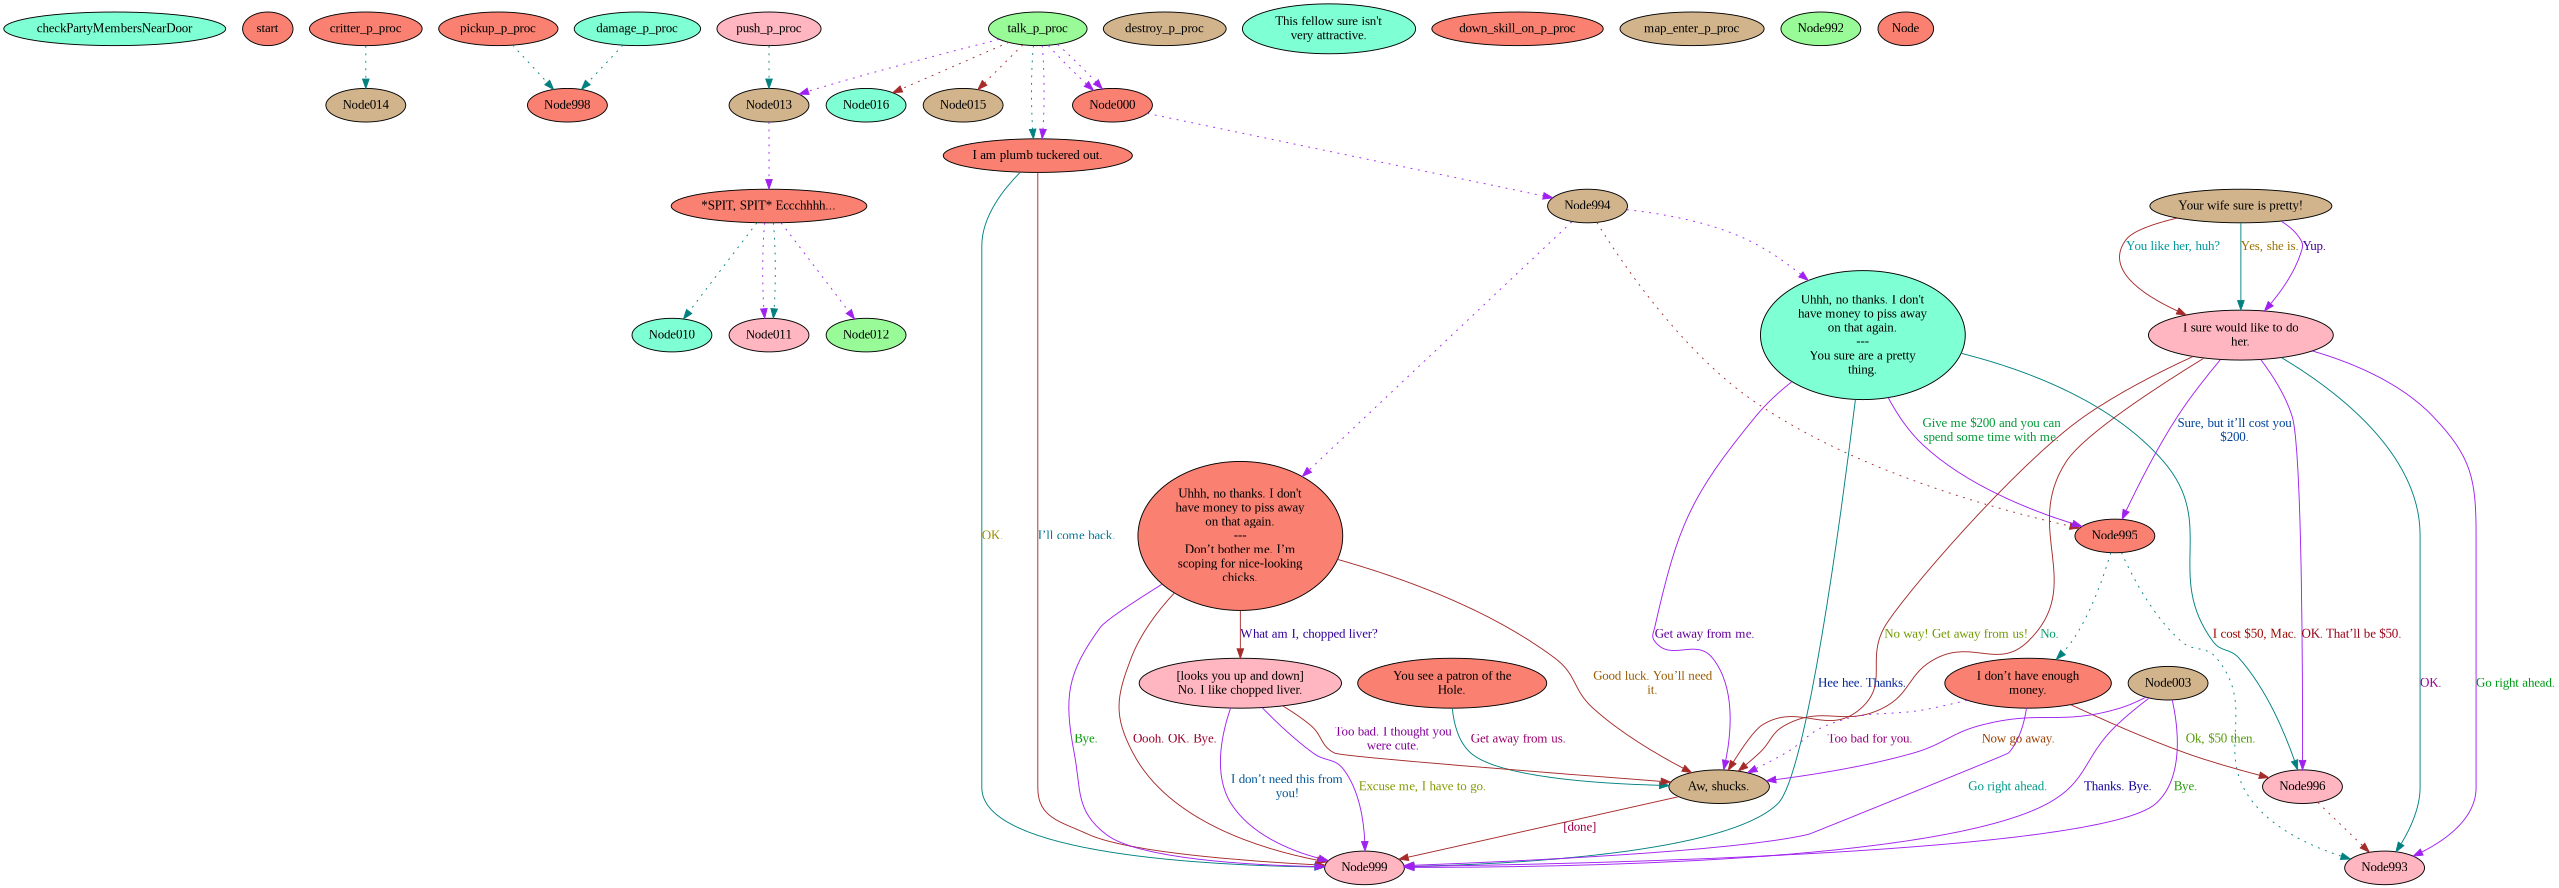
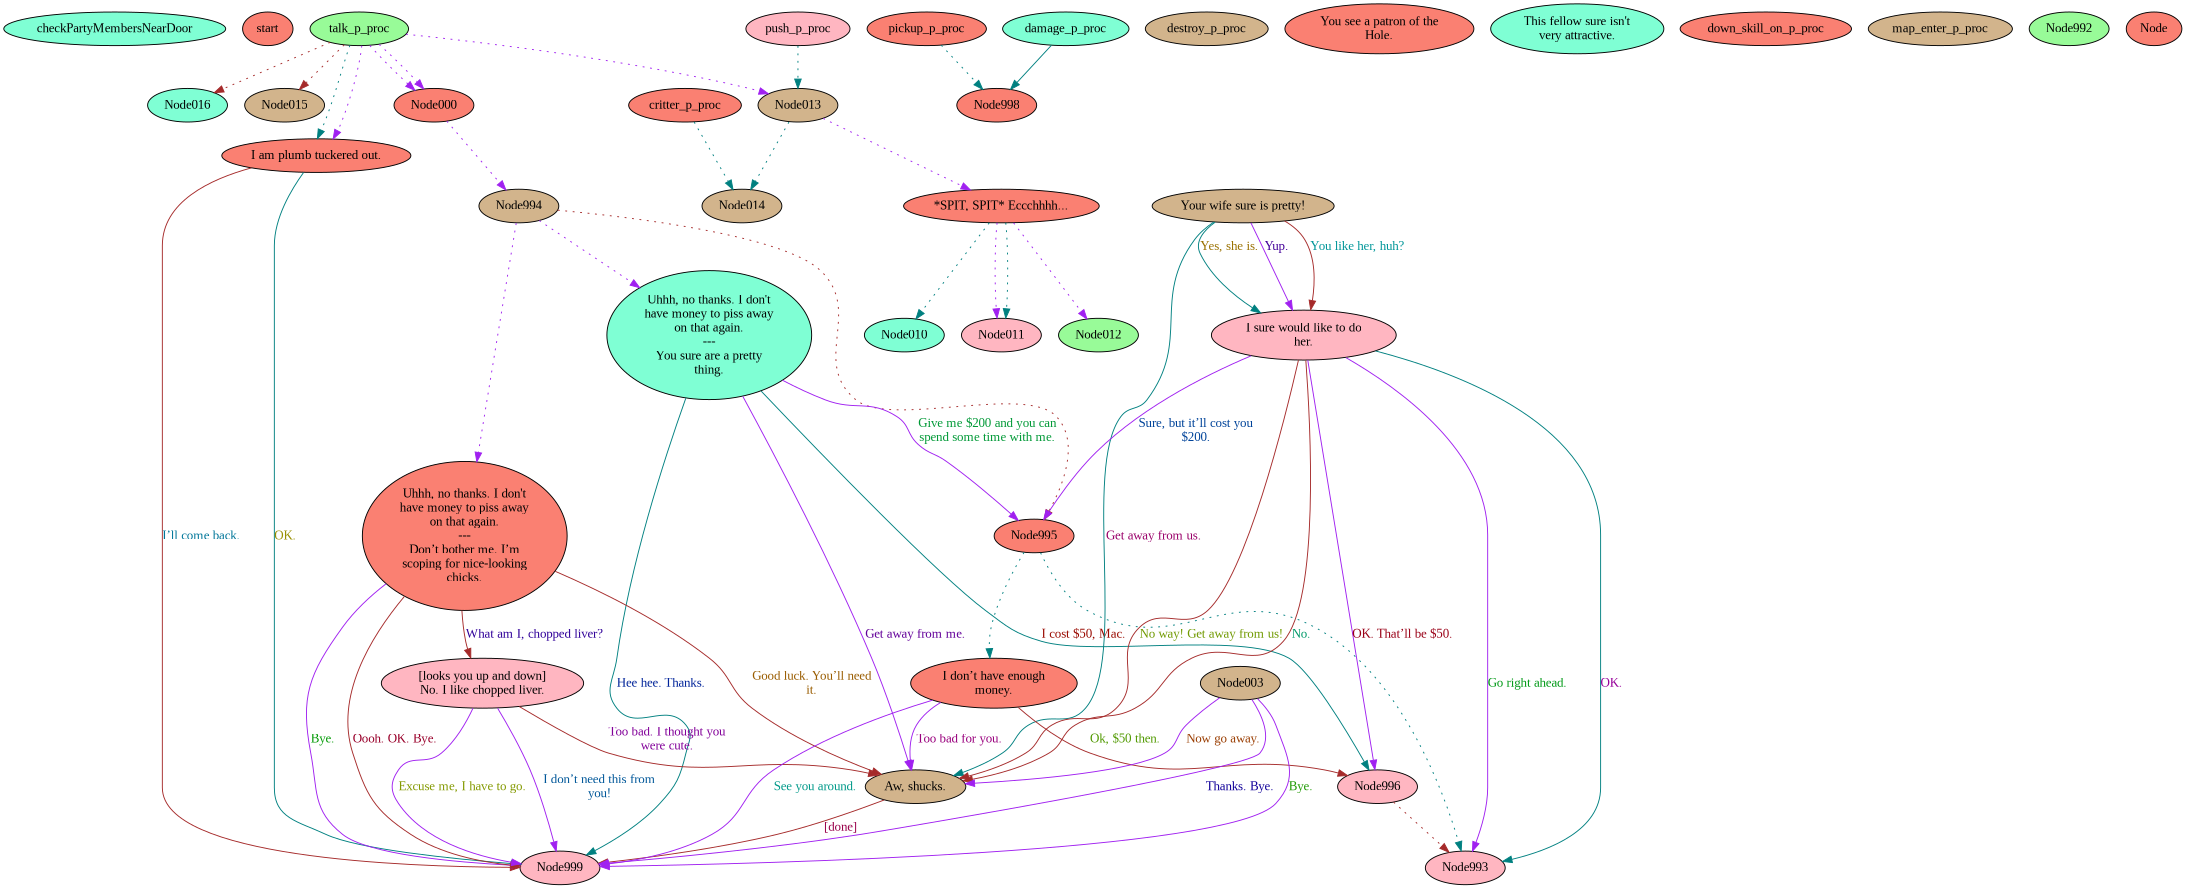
(605, 64) -> (1034, 64)
none -> (772, 152)
(1889, 713) -> (916, 726)
(1587, 781) -> (1104, 521)
(2008, 787) -> (815, 787)
